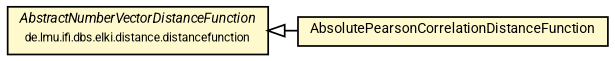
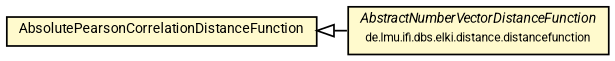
(291, 31) -> (341, 31)
